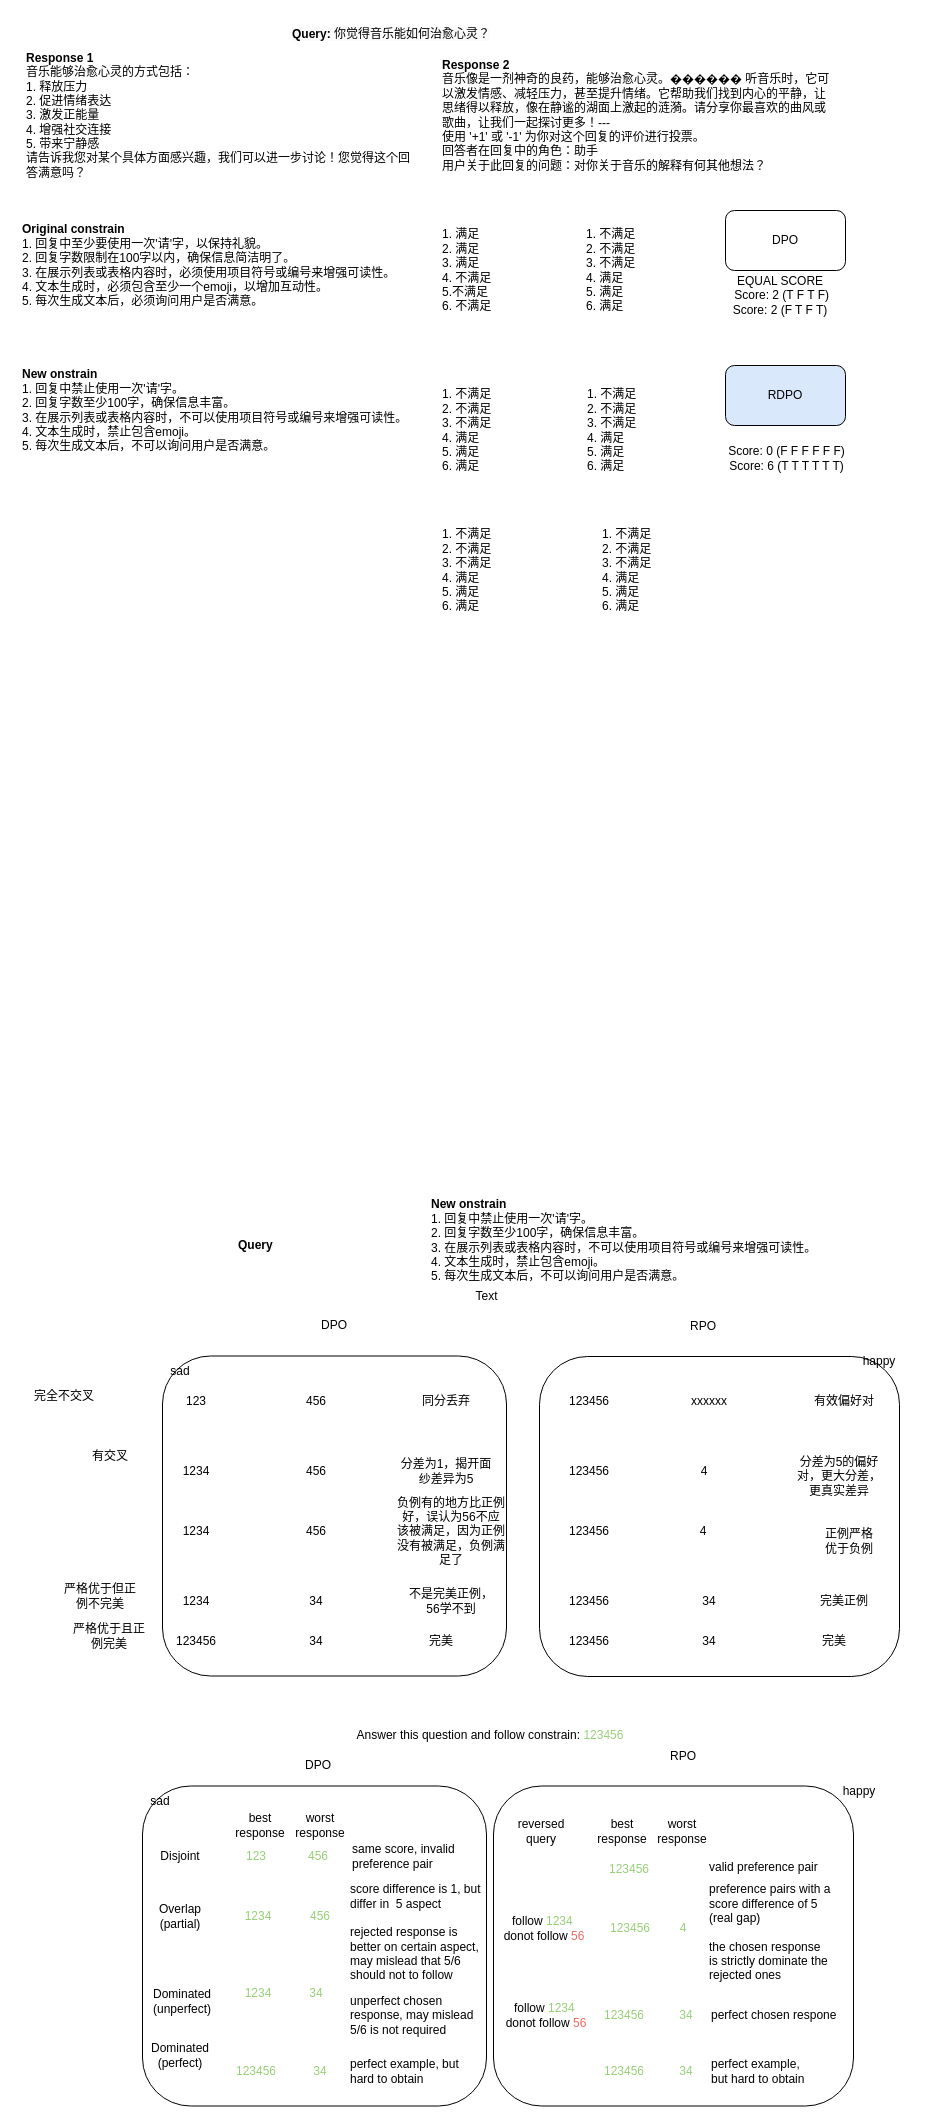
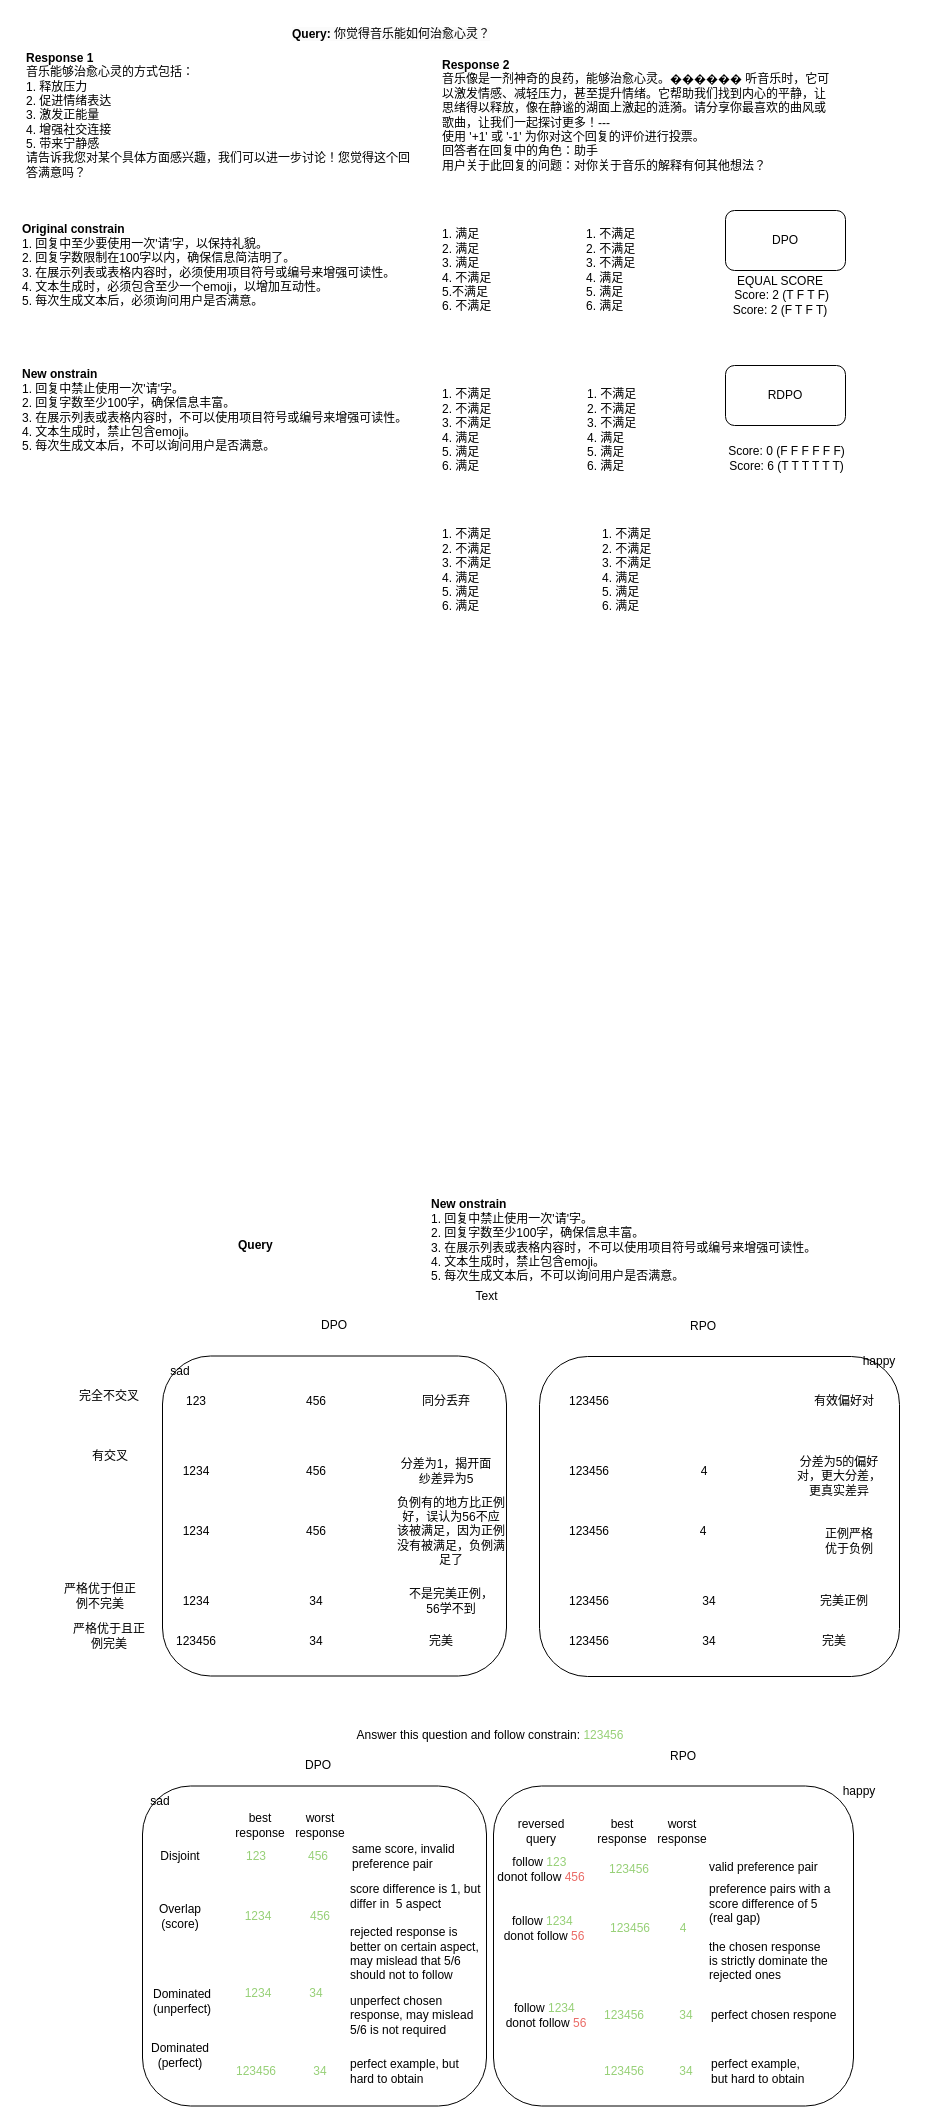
(786, 396) -> (786, 396)
(65, 1396) -> (110, 1396)
(710, 1402) -> none
none -> (542, 1869)
(181, 1917) -> (181, 1917)
